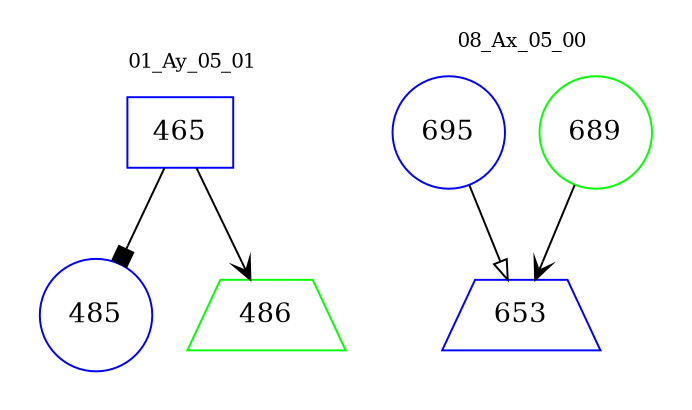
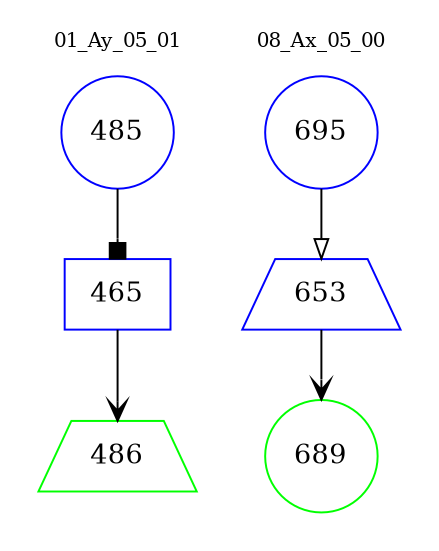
(146, 207) -> (118, 214)
(559, 223) -> (321, 355)
